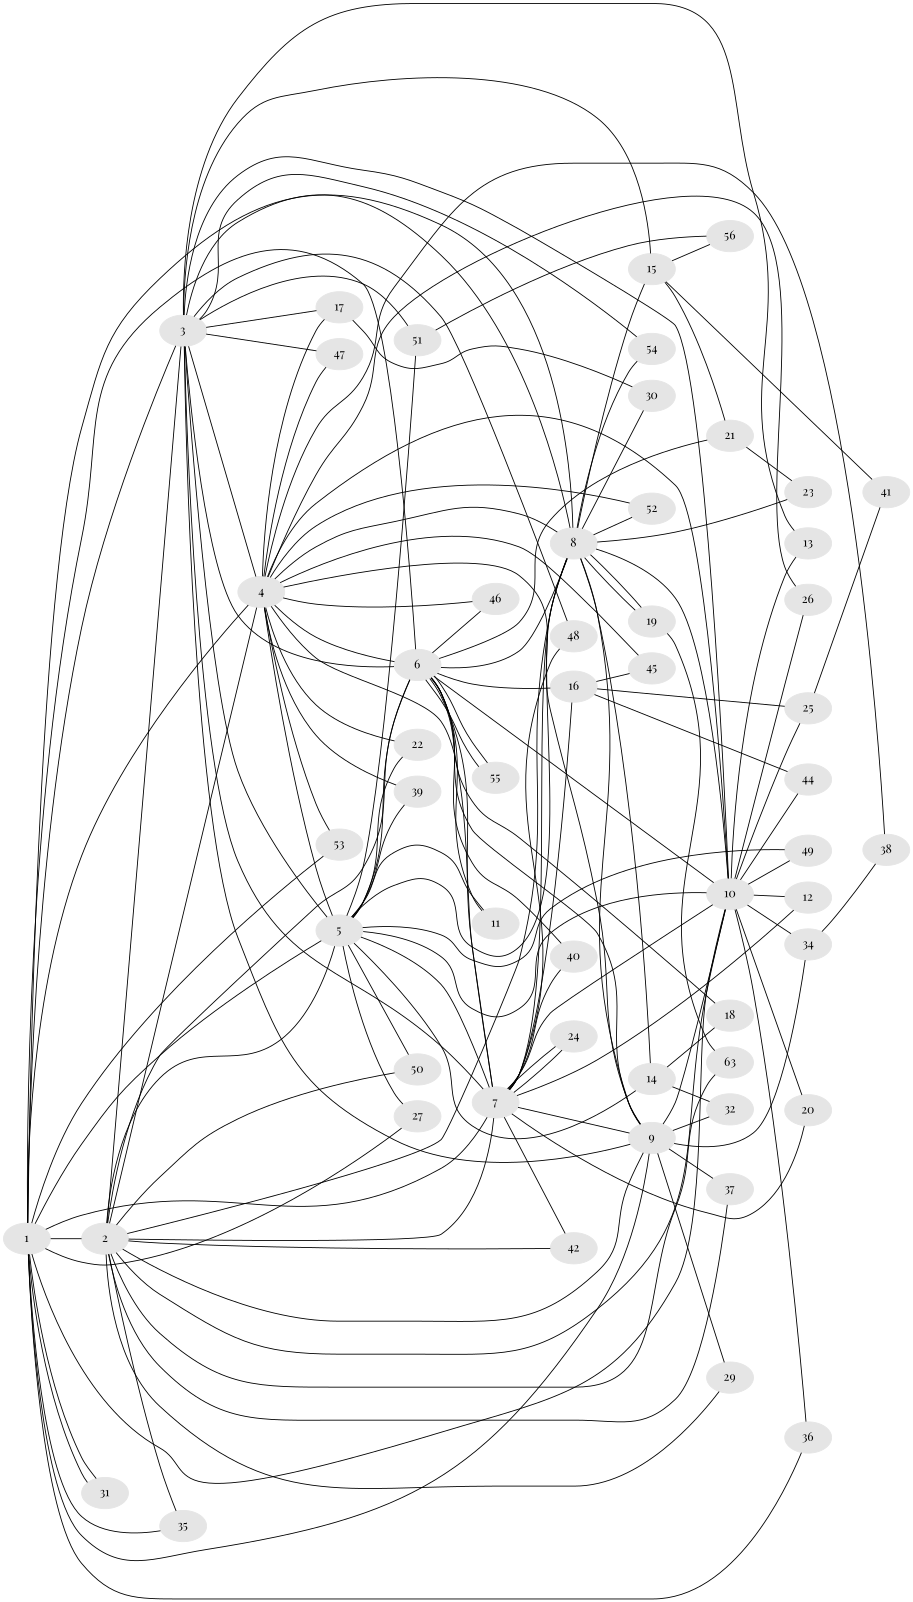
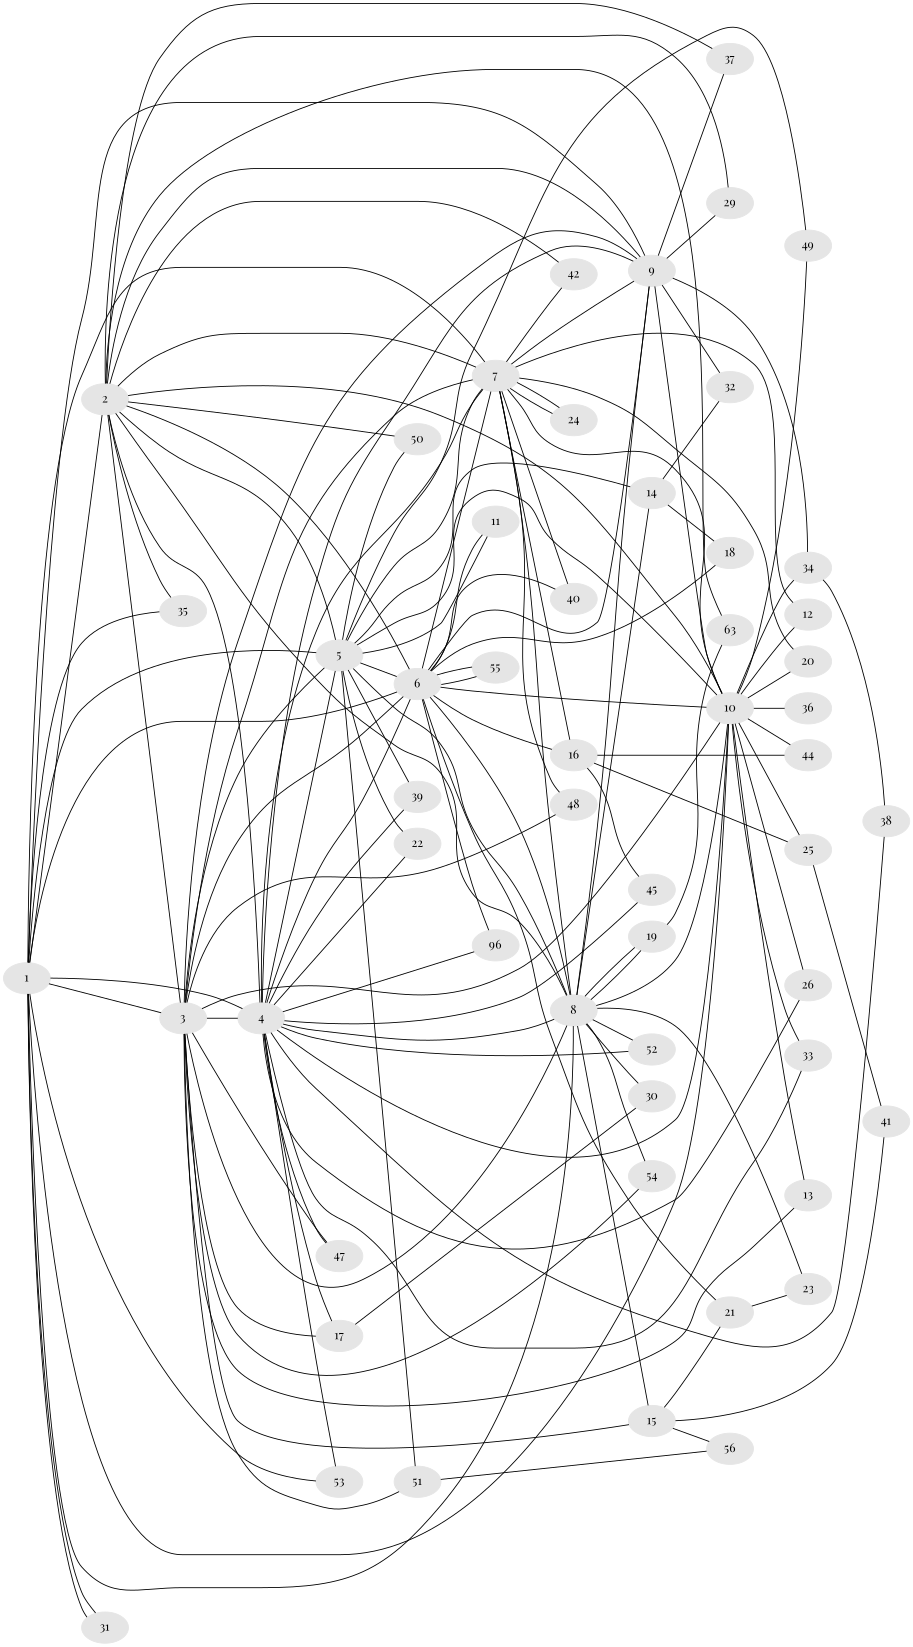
(496, 599) -> (496, 945)
none -> (808, 1056)
(418, 1116) -> none
(313, 1599) -> none
